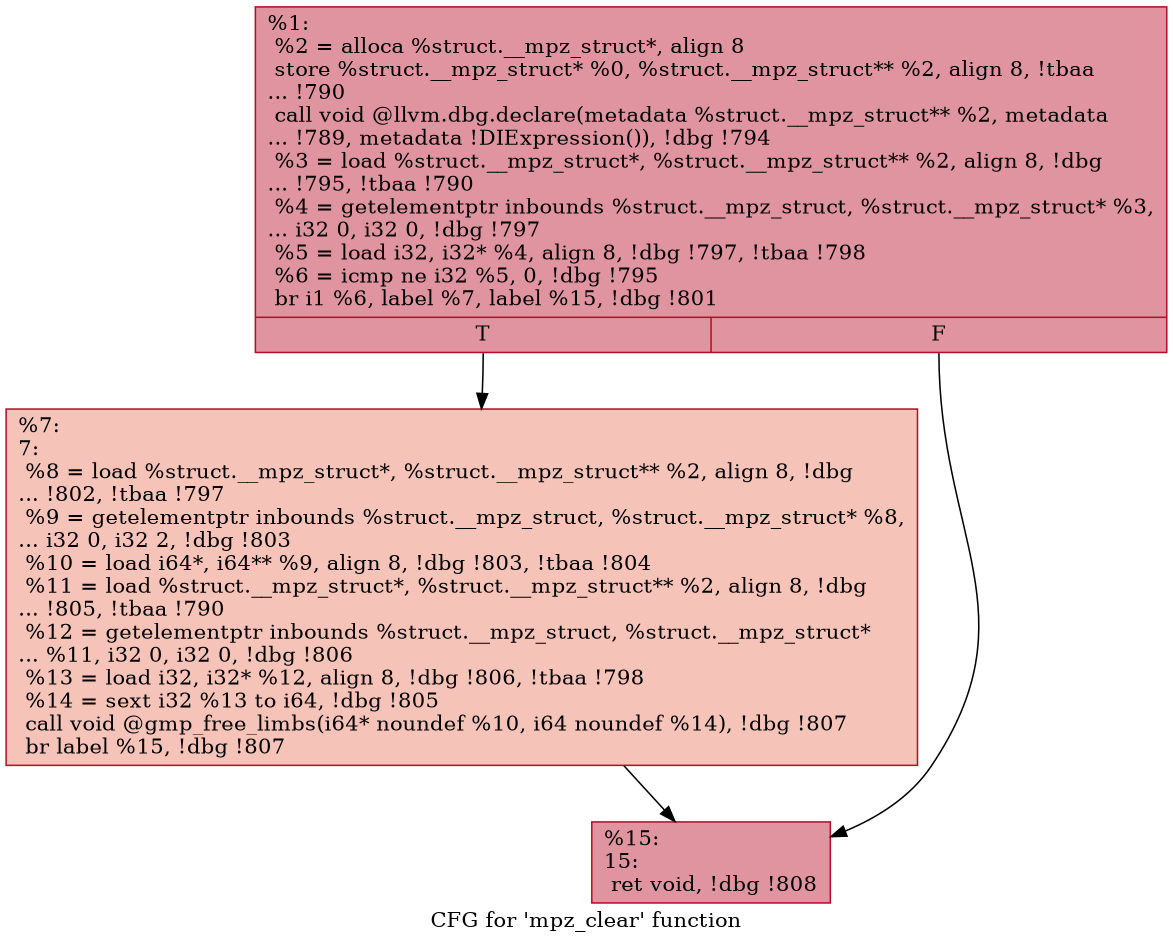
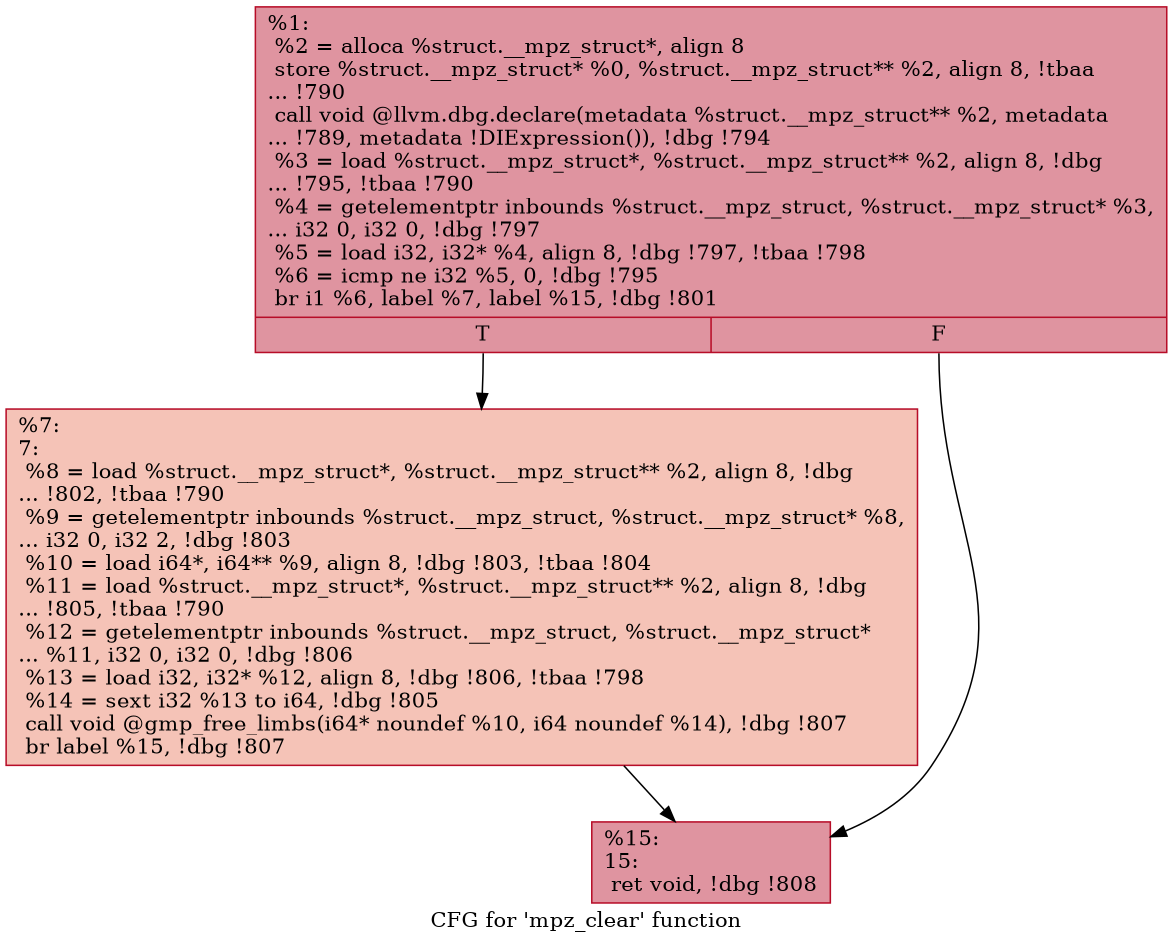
(122, 495) -> (122, 495)
